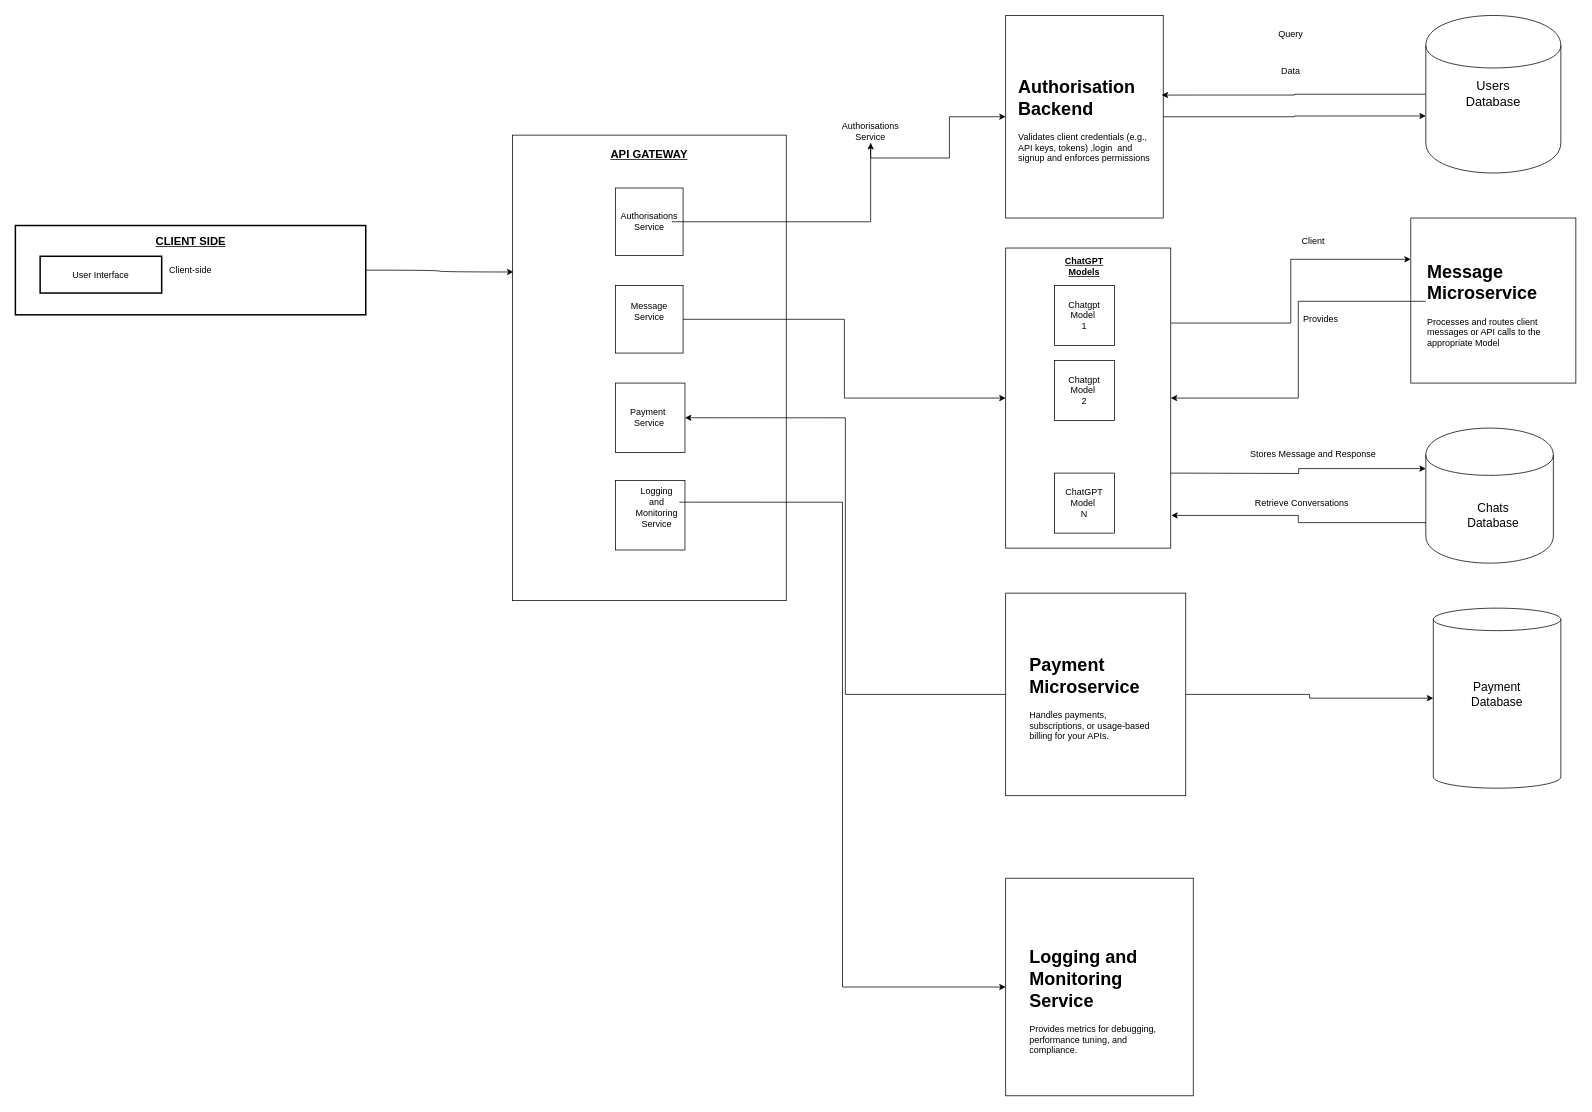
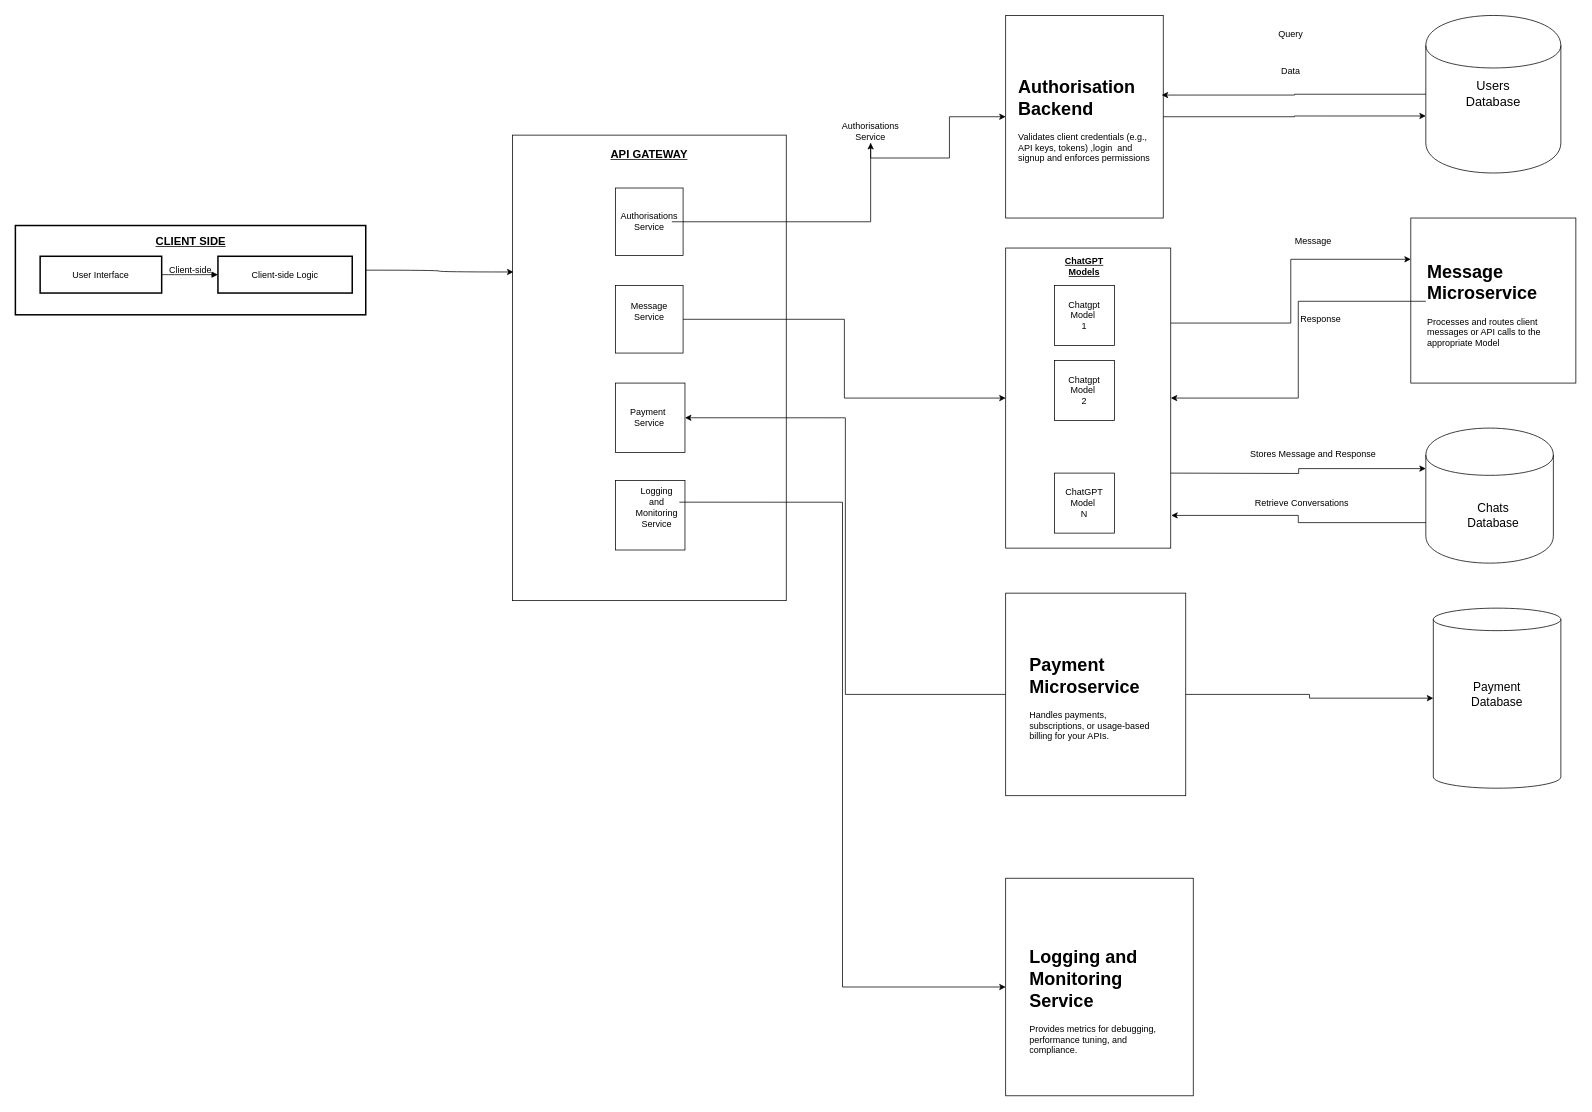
(1313, 241) -> (1313, 241)
none -> (187, 275)
none -> (285, 275)
(1320, 319) -> (1320, 319)
